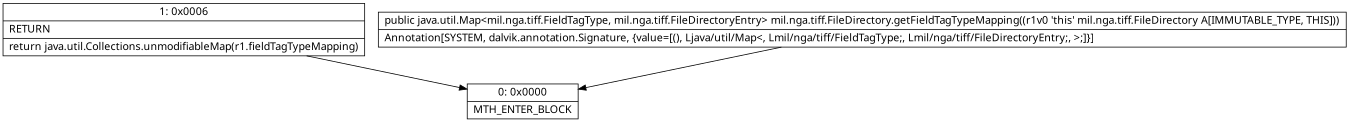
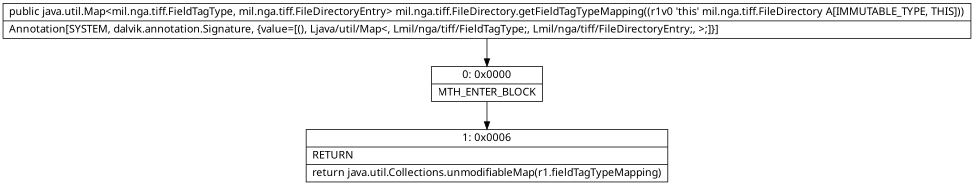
(383, 72) -> (487, 112)
